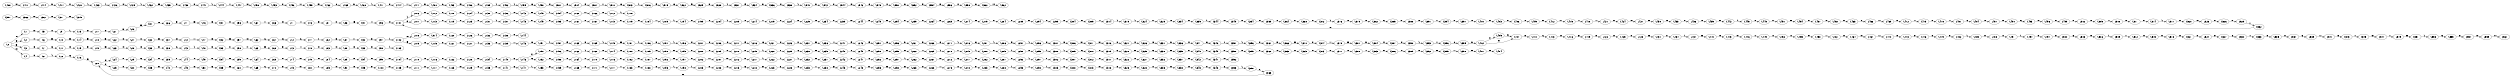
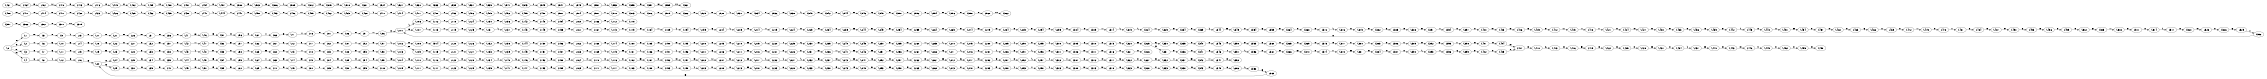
(1826, 37) -> none
(1152, 43) -> (1155, 48)
(1499, 43) -> (1510, 46)
(531, 56) -> (533, 44)
